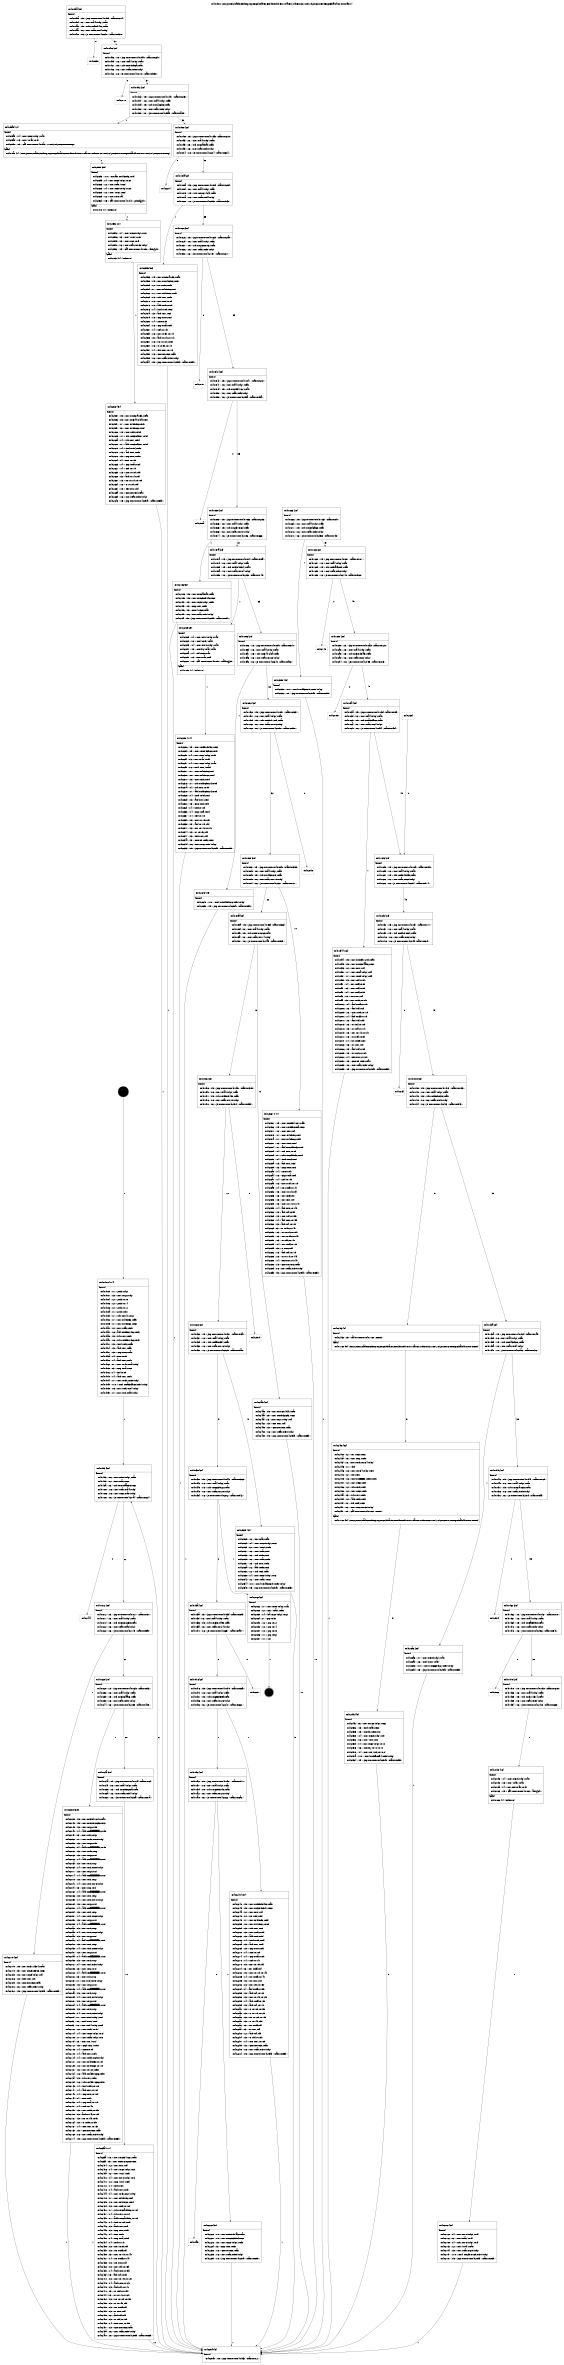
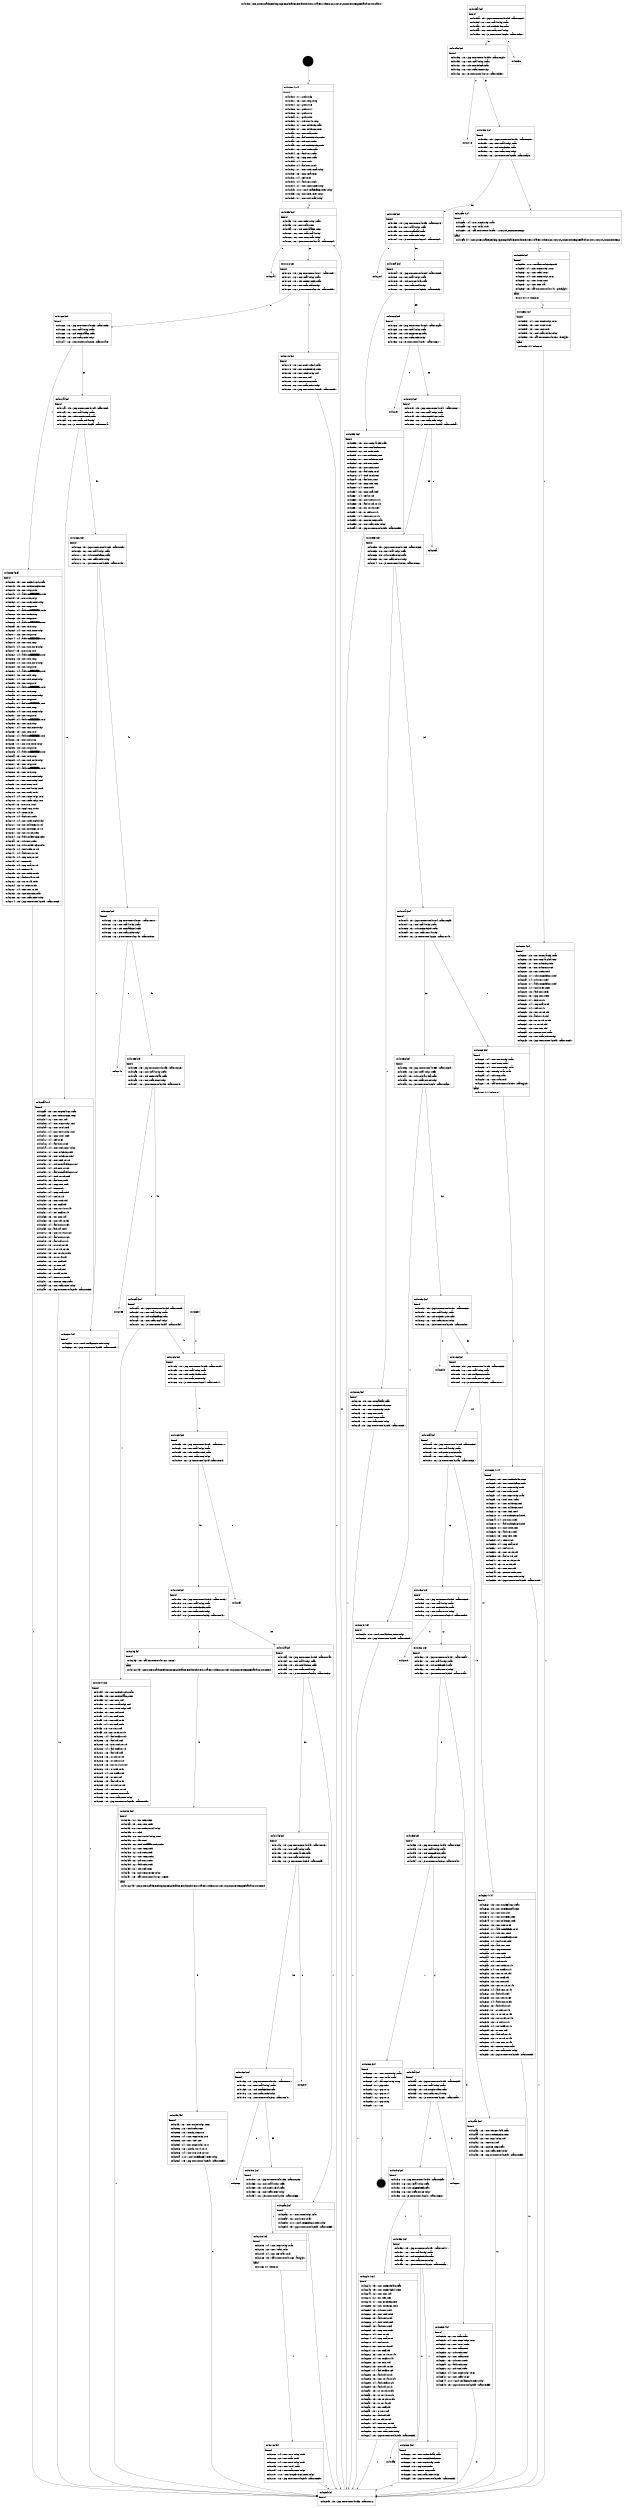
none -> (90, 481)
